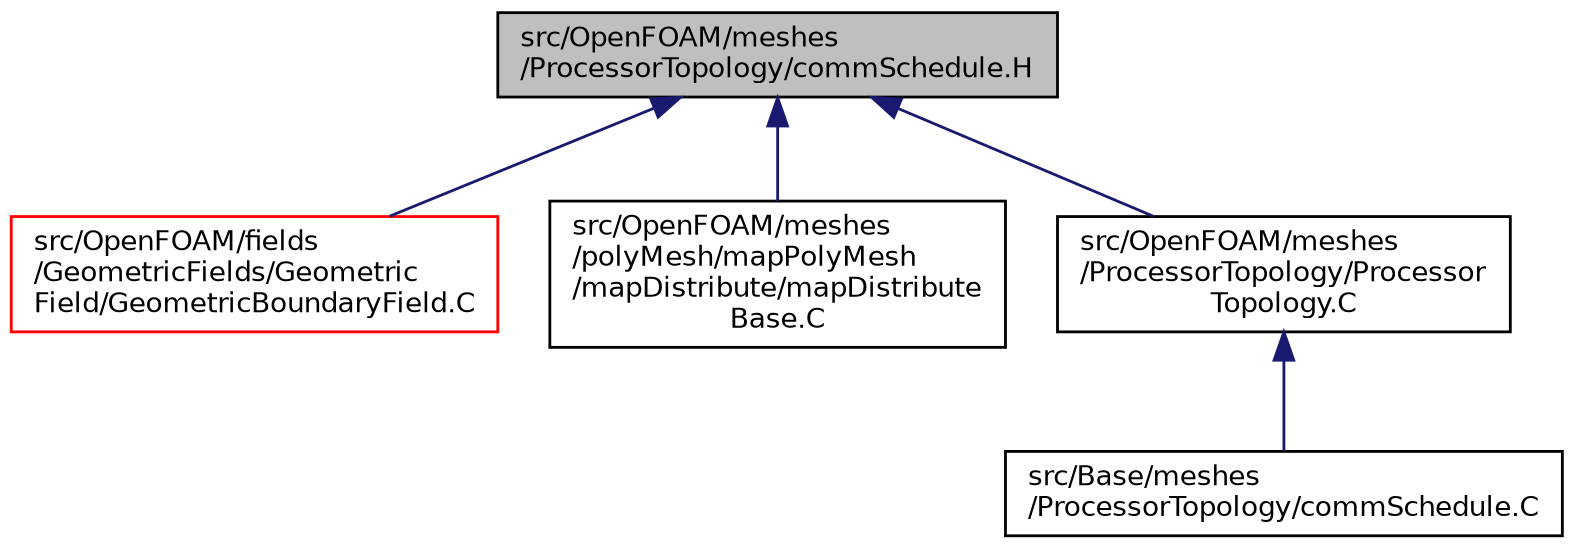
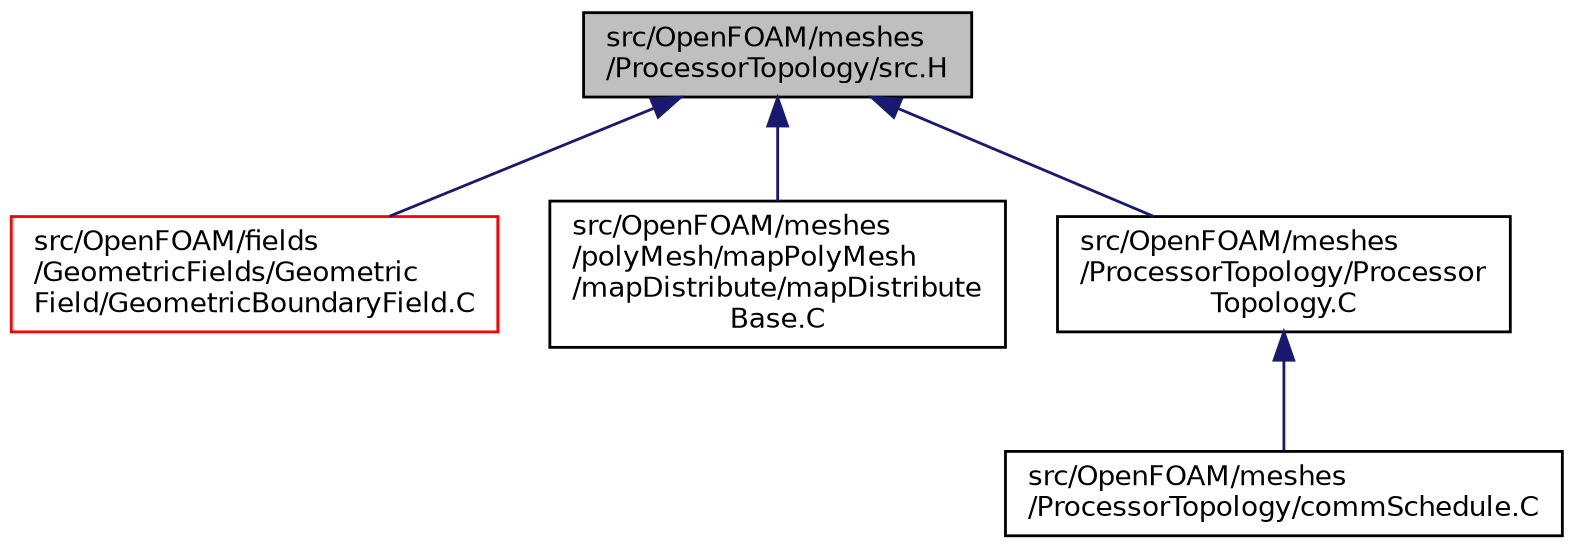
(778, 55) -> (778, 55)
(1284, 494) -> (1284, 494)
